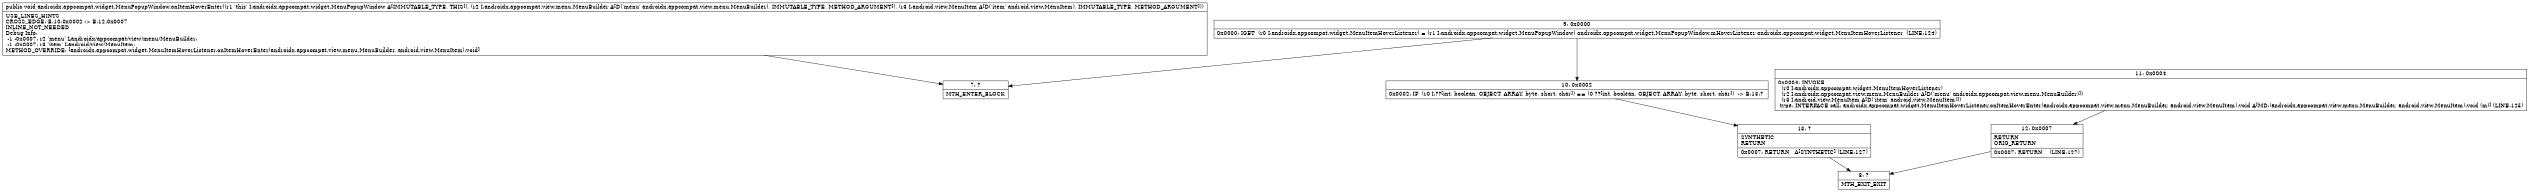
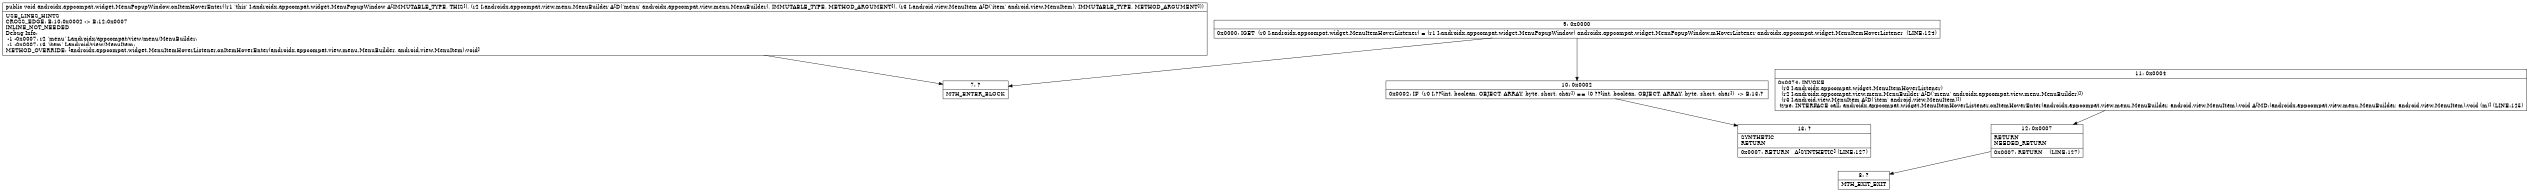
(1803, 83) -> (1803, 83)
(2015, 143) -> (2021, 143)
(1838, 163) -> none
